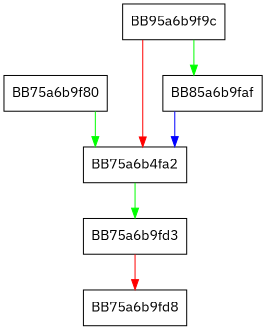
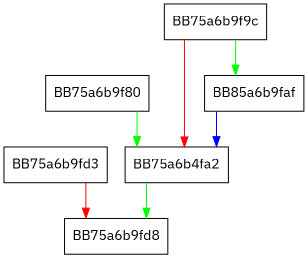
(174, 22) -> (215, 22)
(135, 196) -> (146, 196)
